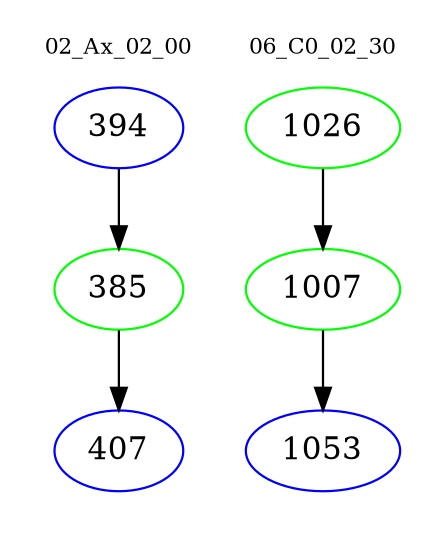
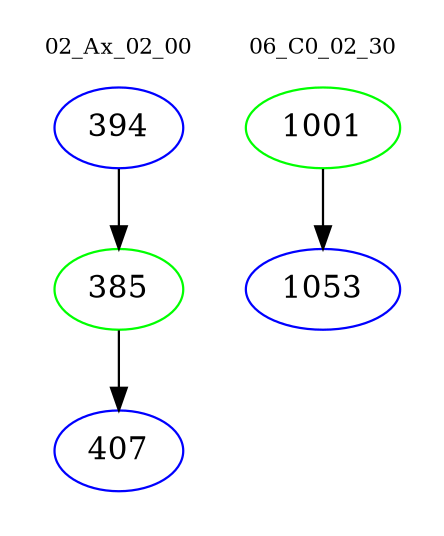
(323, 128) -> none
(323, 289) -> (323, 128)
